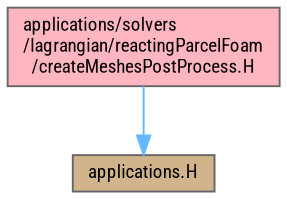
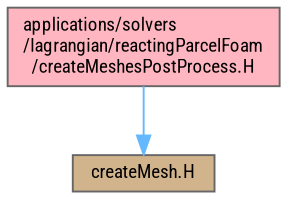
(144, 173) -> (144, 173)
